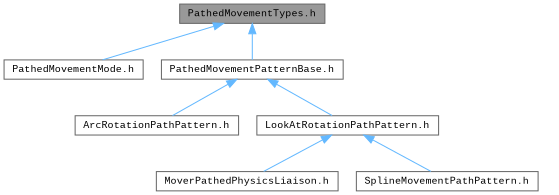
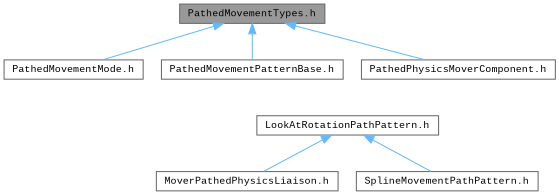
none -> (458, 70)
(304, 100) -> none
(157, 125) -> none
